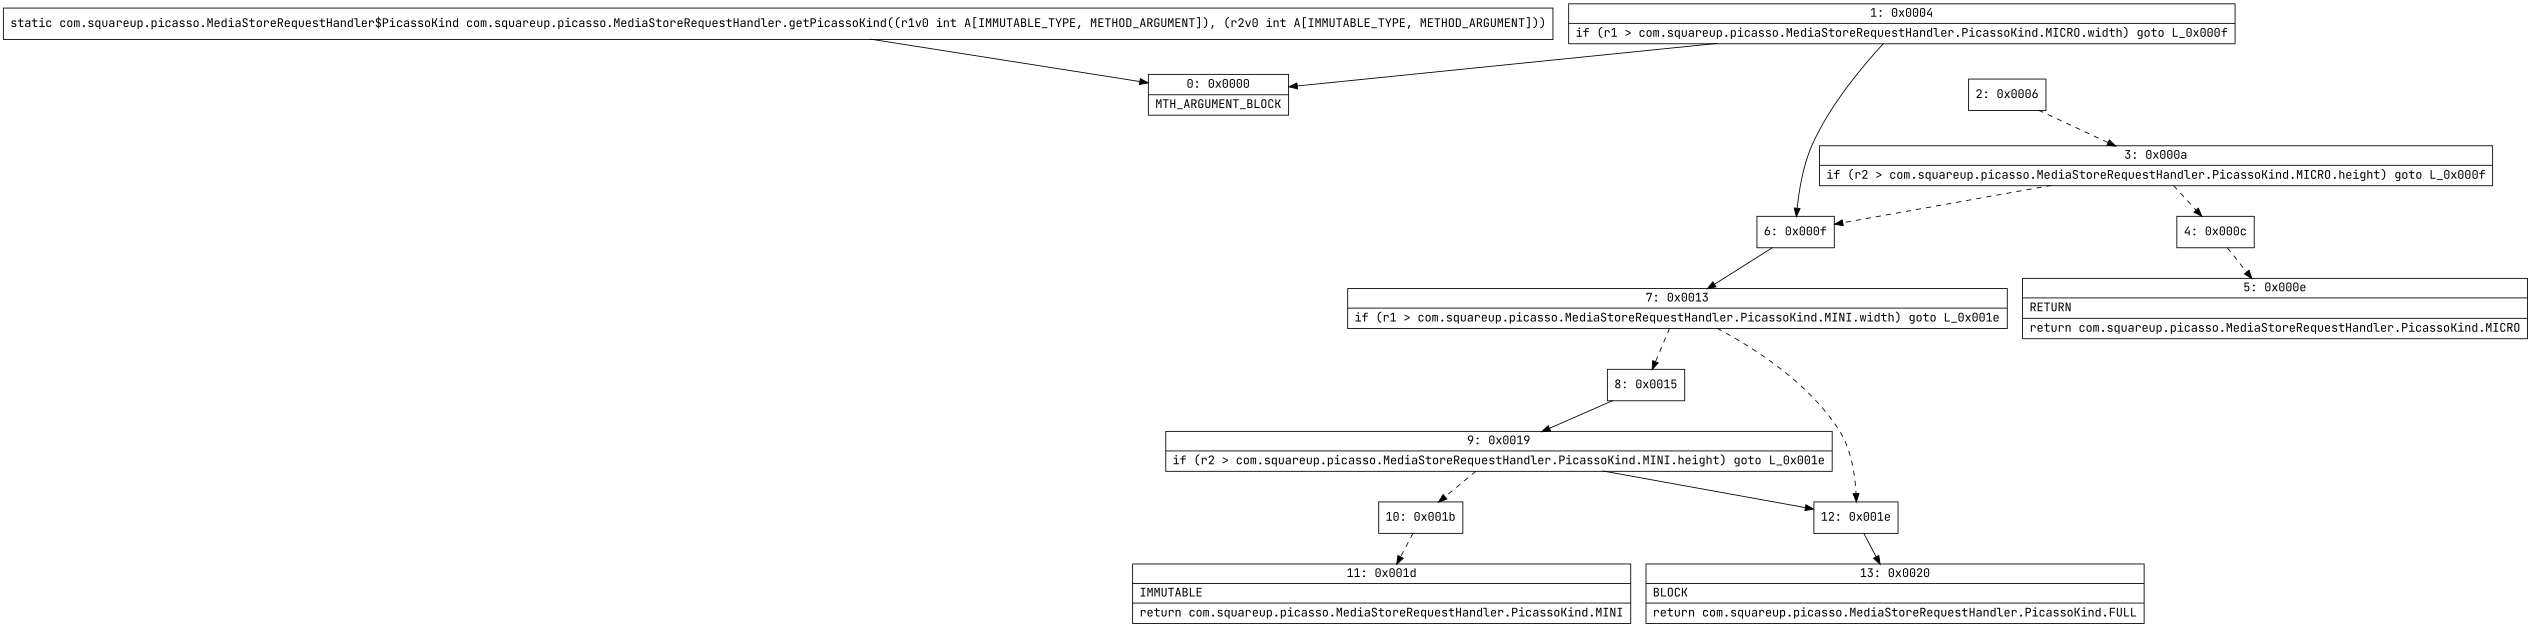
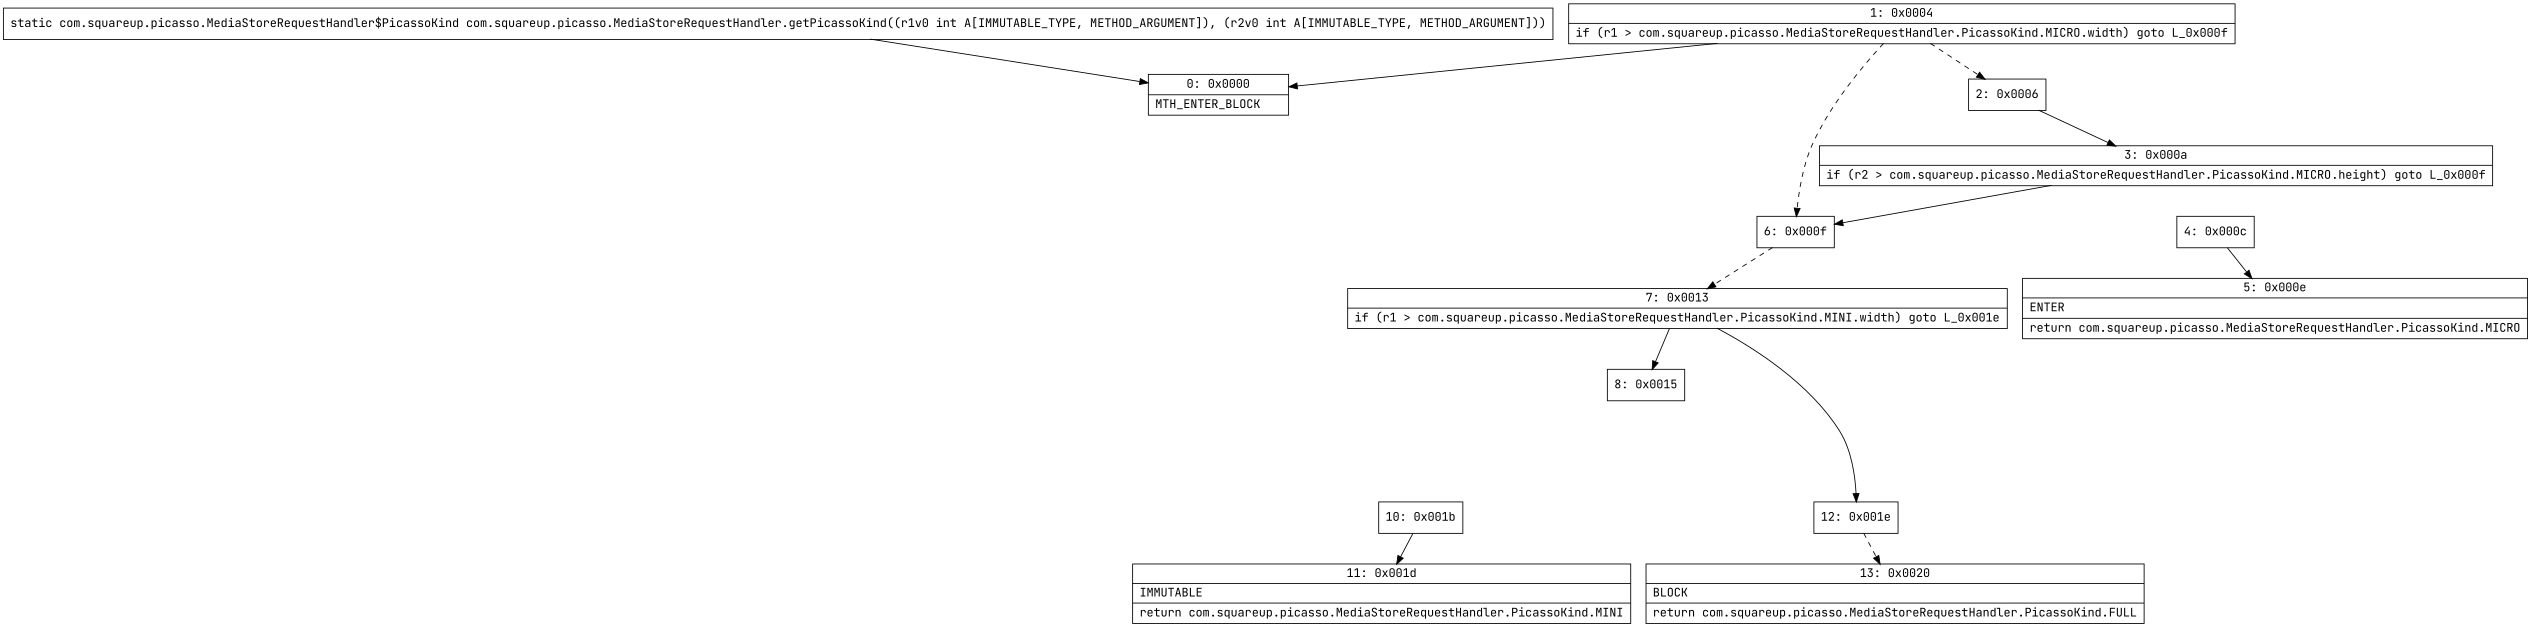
none -> (1954, 59)
(1218, 105) -> (1208, 105)
(1826, 119) -> (1826, 119)
(2073, 126) -> (2073, 126)
(2185, 198) -> none
(1947, 204) -> (1947, 204)
(2237, 260) -> (2237, 260)
(1744, 266) -> (1744, 266)
(2051, 308) -> (2047, 308)
(1663, 345) -> (1663, 345)
(1809, 394) -> (1809, 394)
(1499, 451) -> none
(1407, 545) -> (1407, 545)
(1870, 545) -> (1870, 545)
